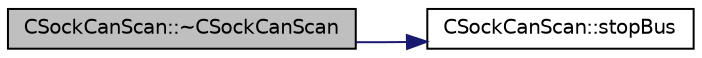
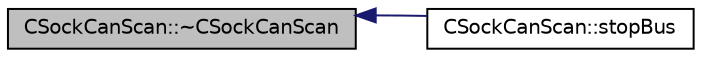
(381, 42) -> (401, 16)
